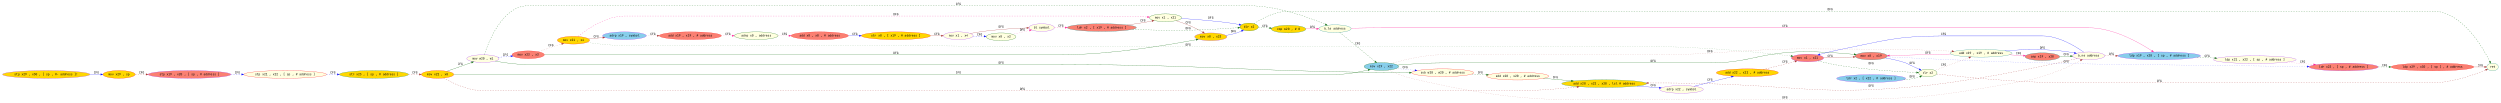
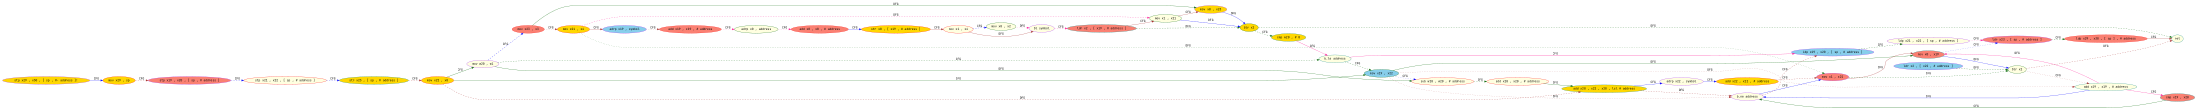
(958, 36) -> (958, 29)
(1864, 90) -> (1685, 93)
